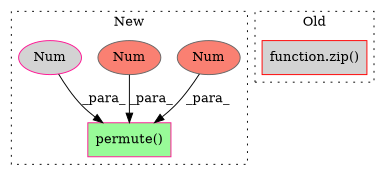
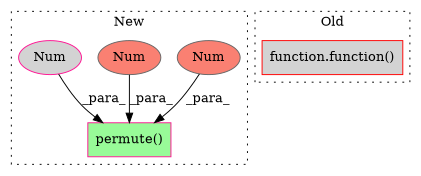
(314, 58) -> (332, 58)
